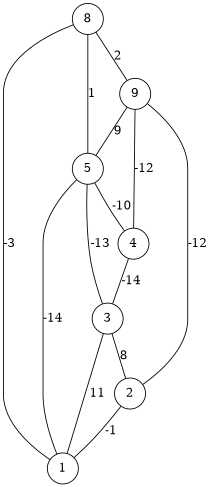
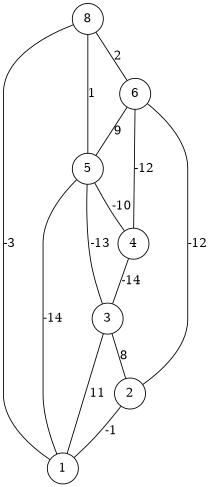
(135, 94) -> (135, 94)
